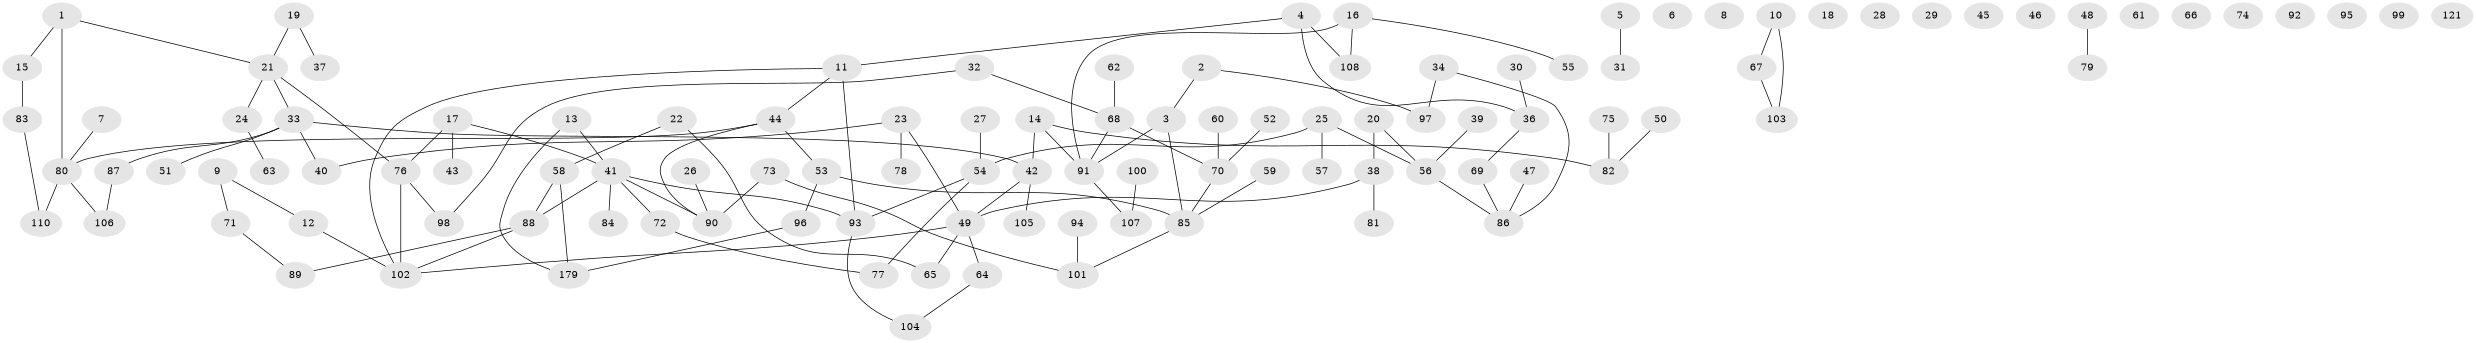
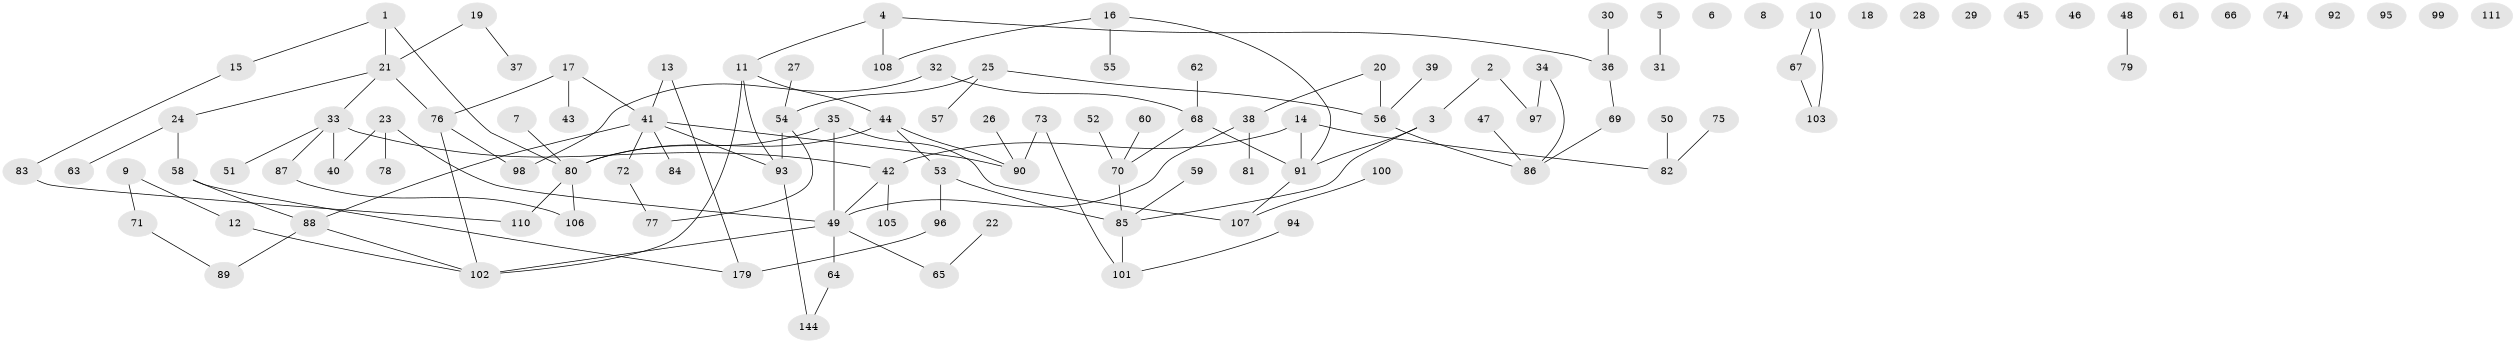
(2452, 16) -> (2492, 16)
none -> (834, 120)
(613, 147) -> (178, 146)
(910, 327) -> (809, 327)
